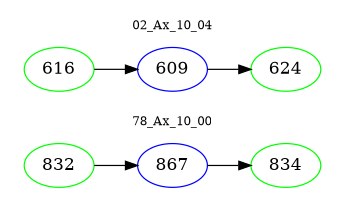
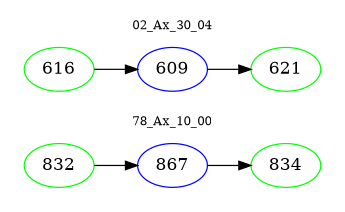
(173, 26) -> (173, 26)
(286, 69) -> (286, 69)
